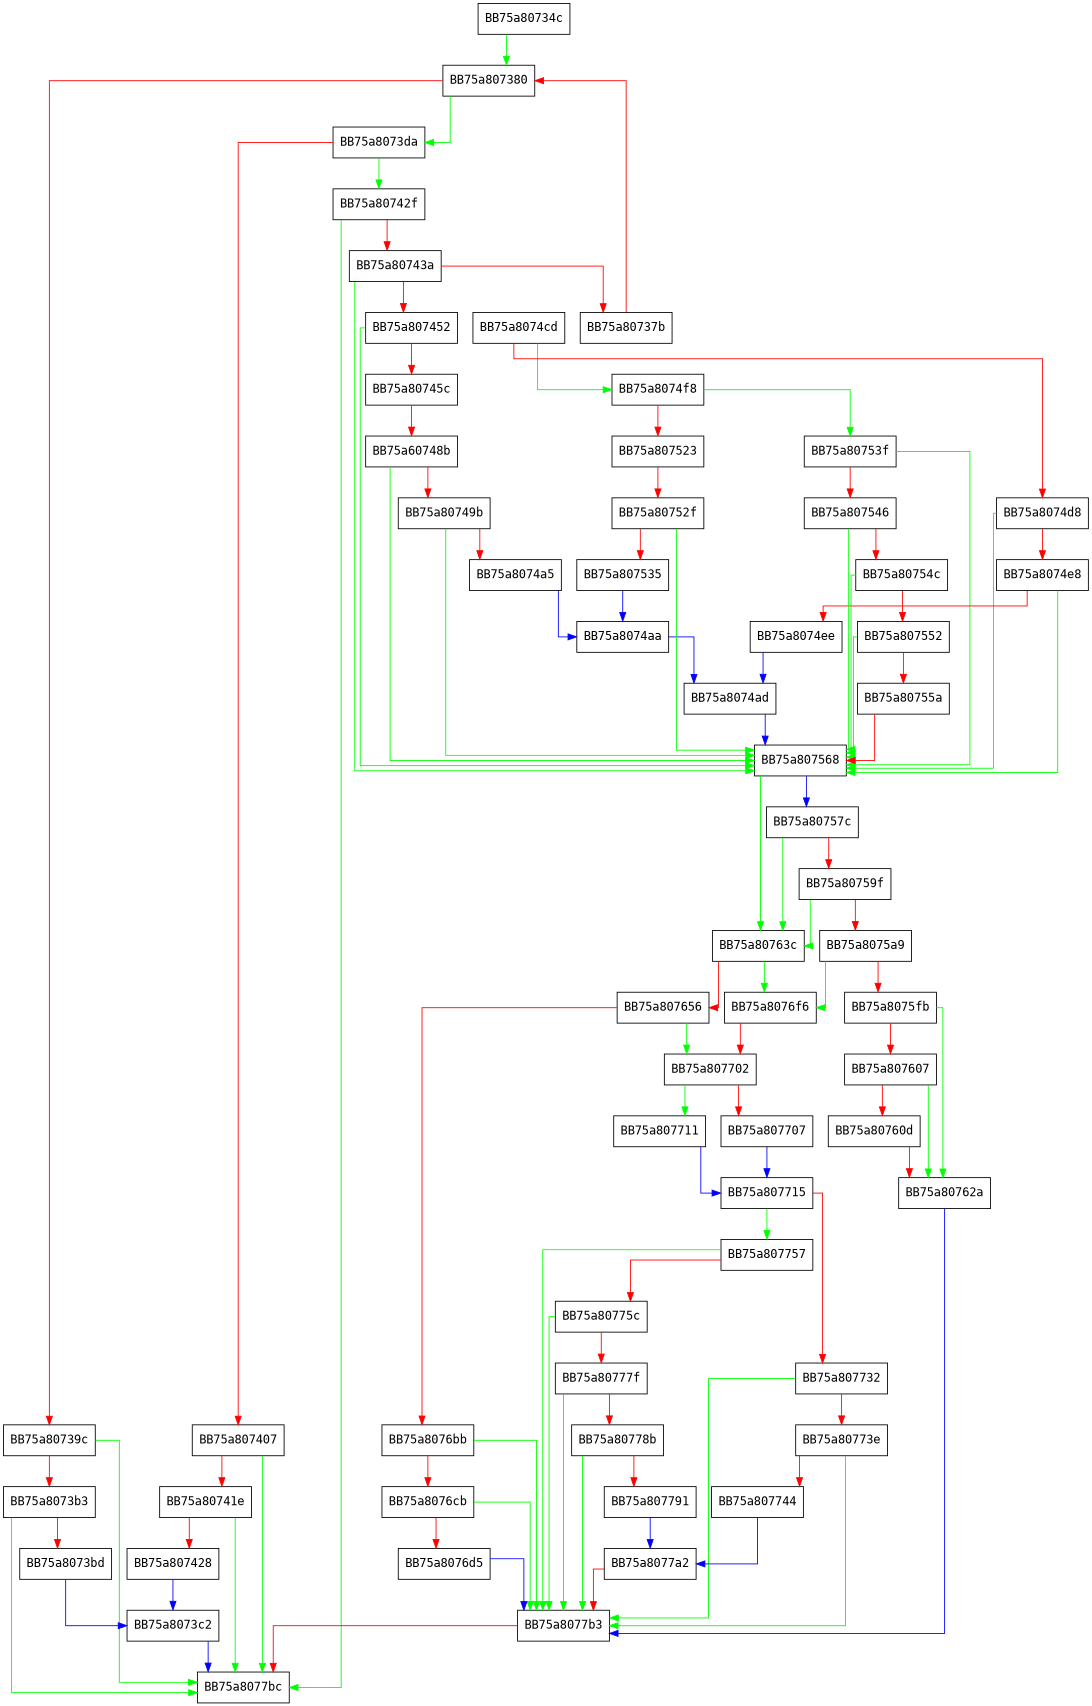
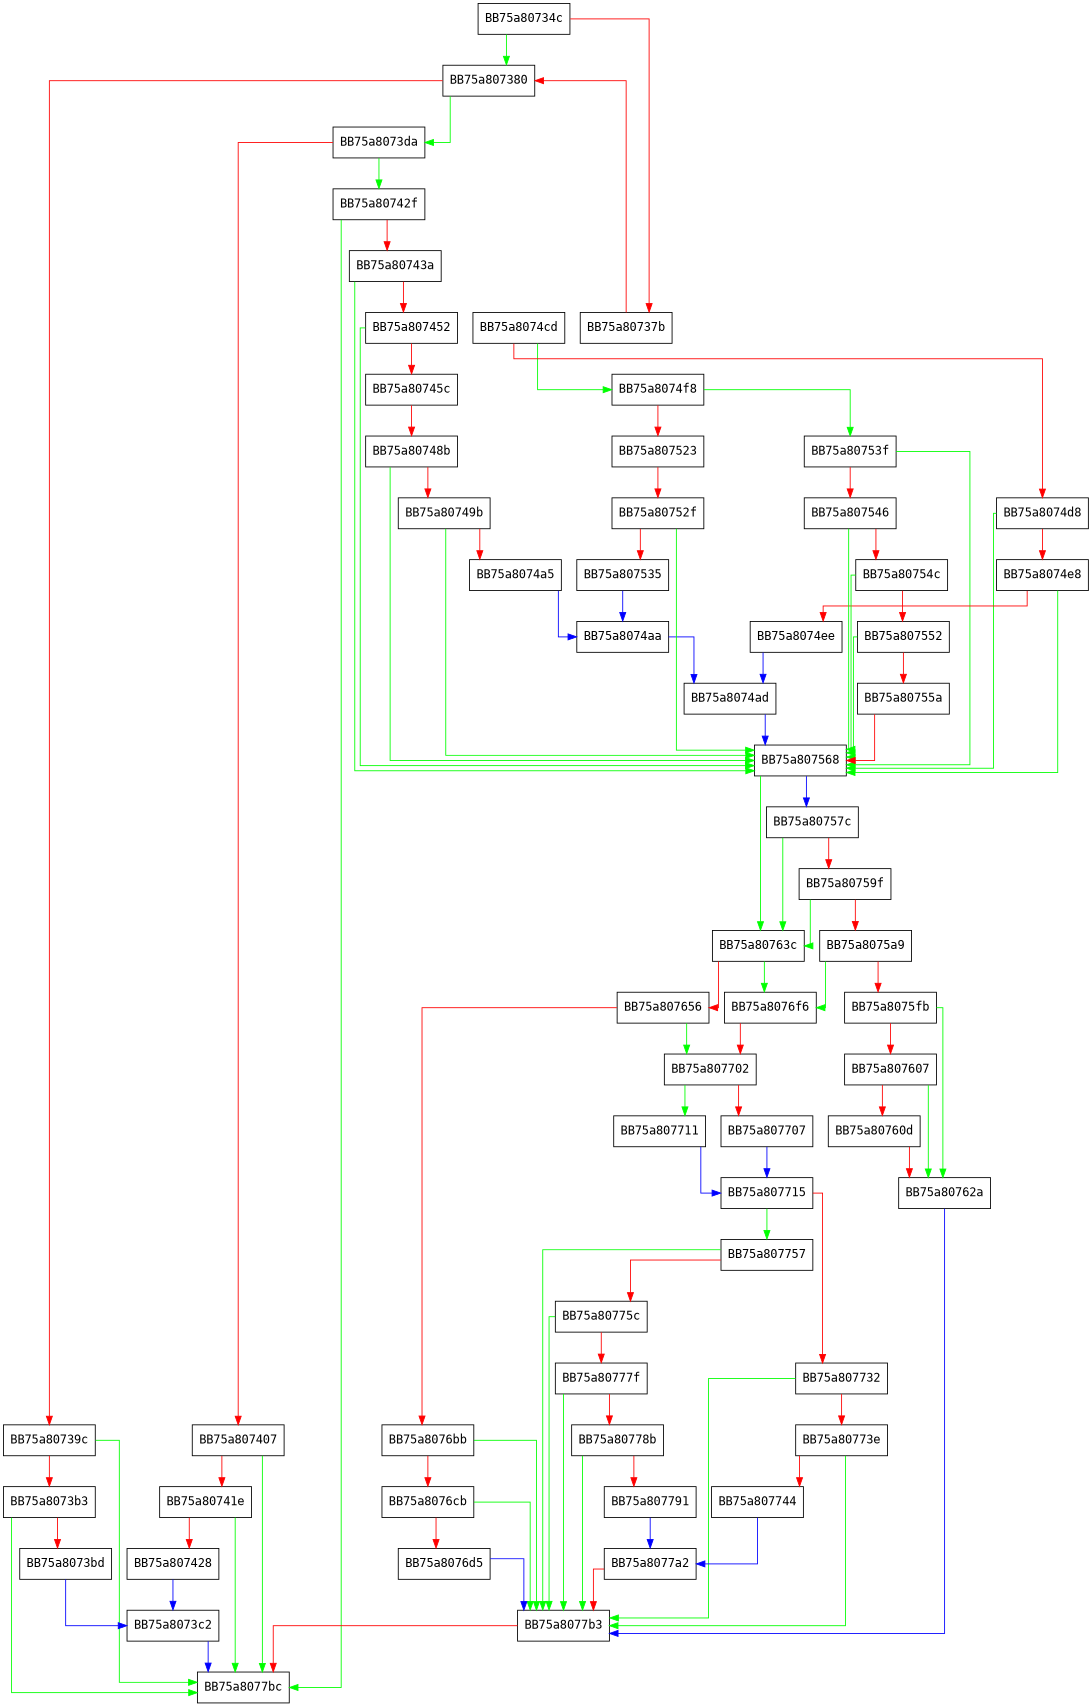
(541, 266) -> (649, 122)
(412, 451) -> (412, 451)
